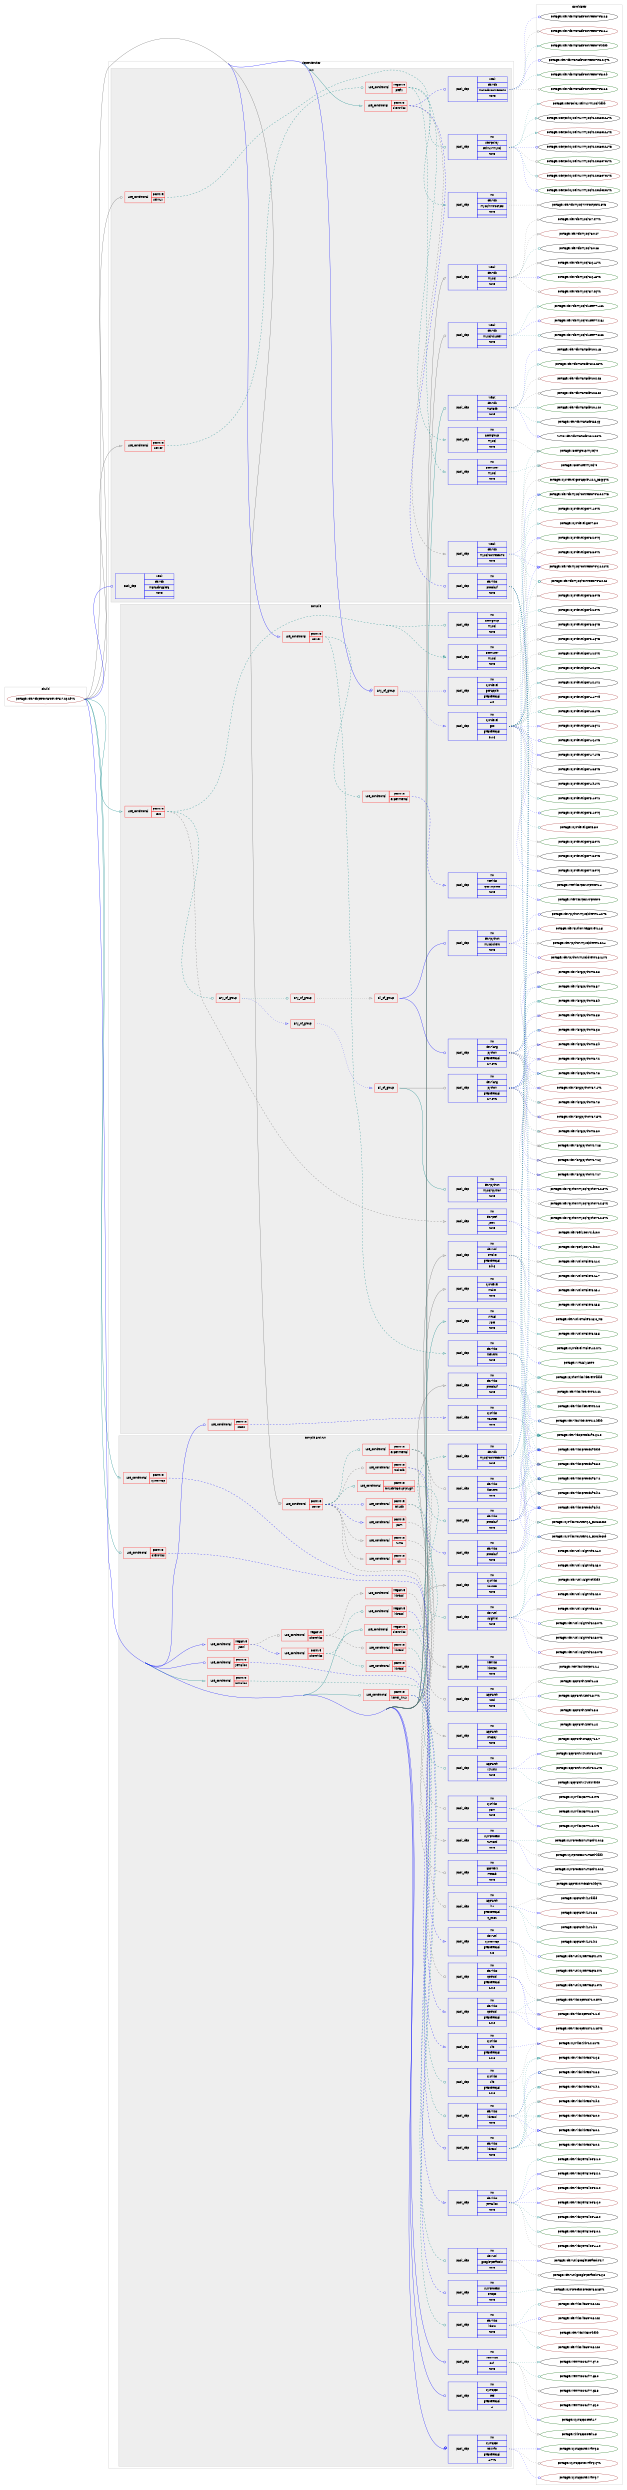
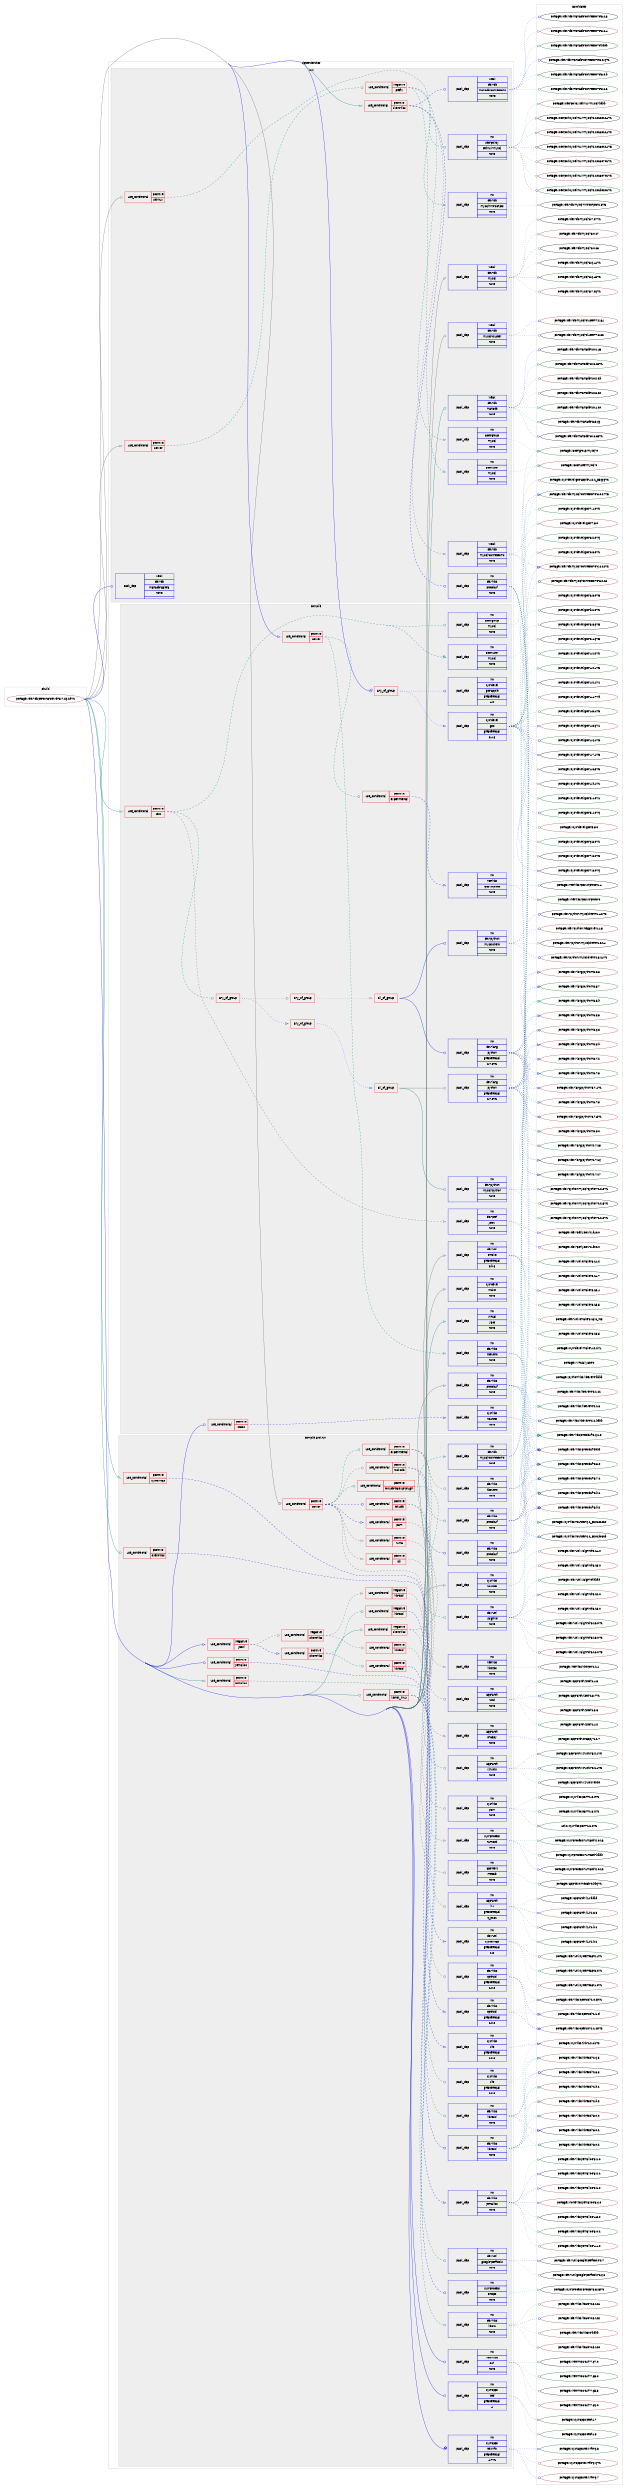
(579, 162) -> (579, 162)
(579, 306) -> none
(579, 379) -> (579, 379)
(579, 437) -> (579, 437)
(579, 1247) -> (579, 1247)
(579, 1638) -> (579, 1638)
(579, 1826) -> (579, 1826)
(579, 2203) -> (579, 2203)
(579, 2434) -> (579, 2434)
